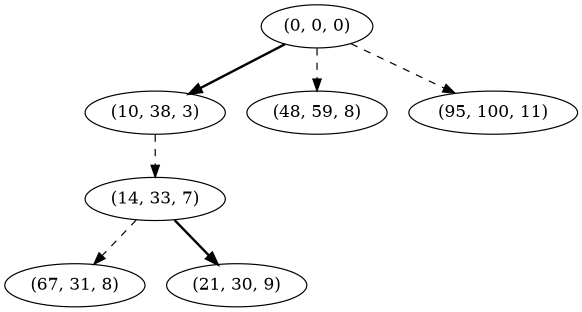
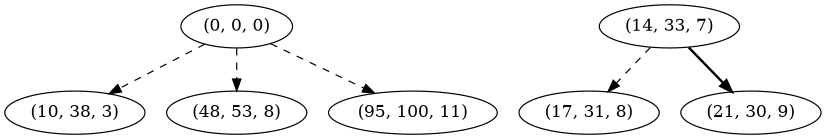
(243, 66) -> (162, 66)
(317, 113) -> (237, 113)
(155, 150) -> none
(75, 285) -> (589, 113)
